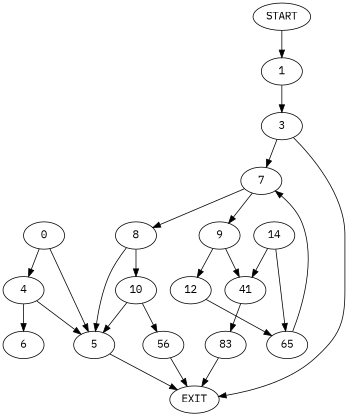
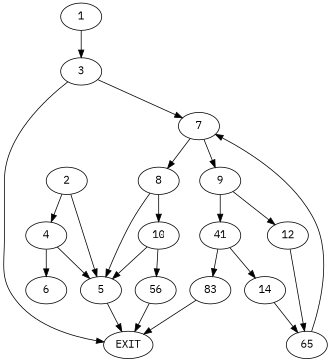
(282, 17) -> none
(44, 236) -> (67, 181)
(262, 259) -> (240, 260)
